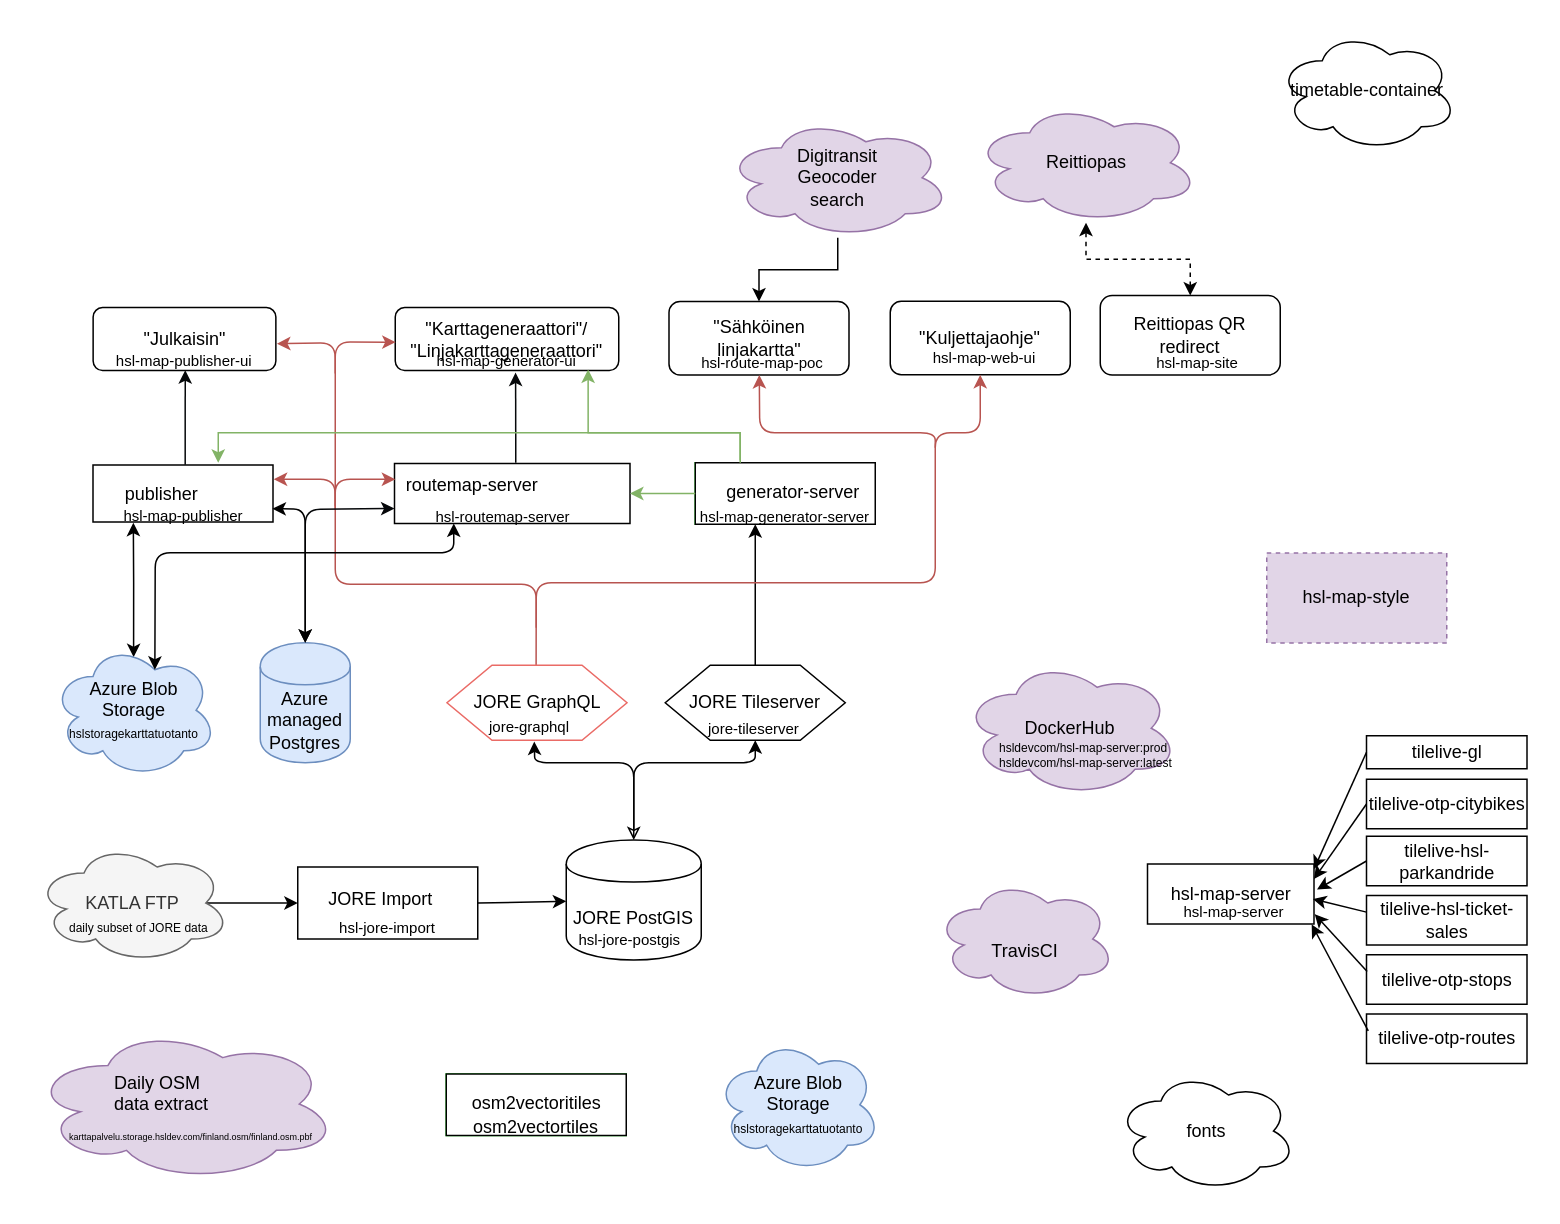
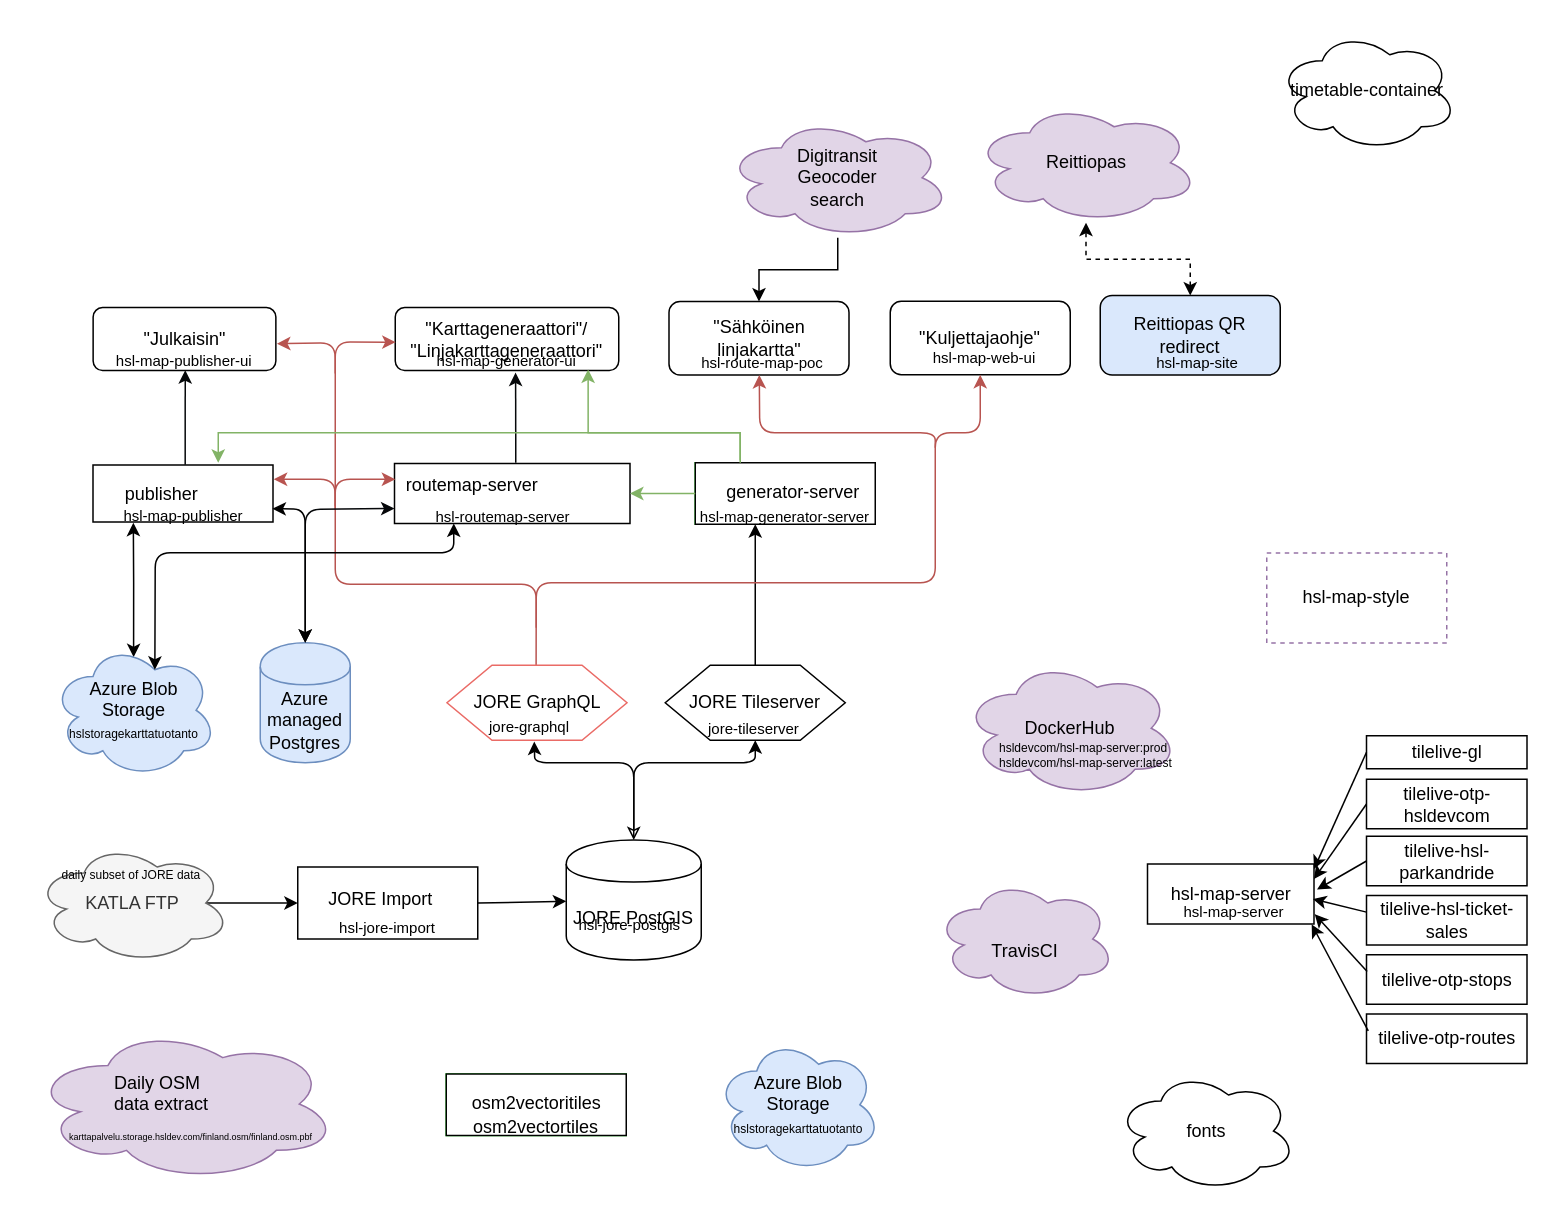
(1190, 335) -> (1190, 335)
(1357, 598) -> (1357, 598)
(1448, 805) -> (1448, 805)
(141, 926) -> (134, 873)
(630, 939) -> (630, 924)
